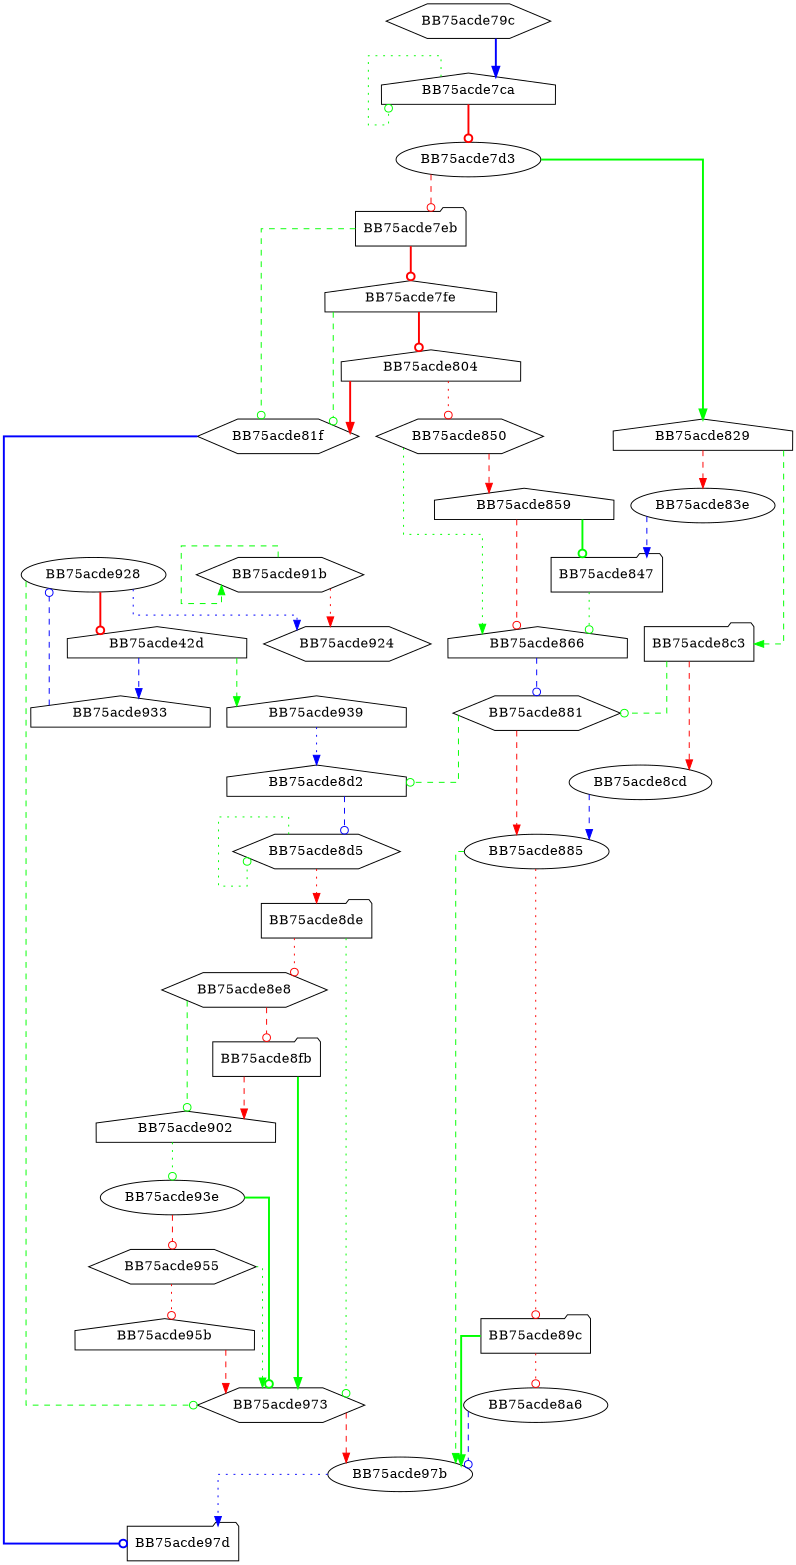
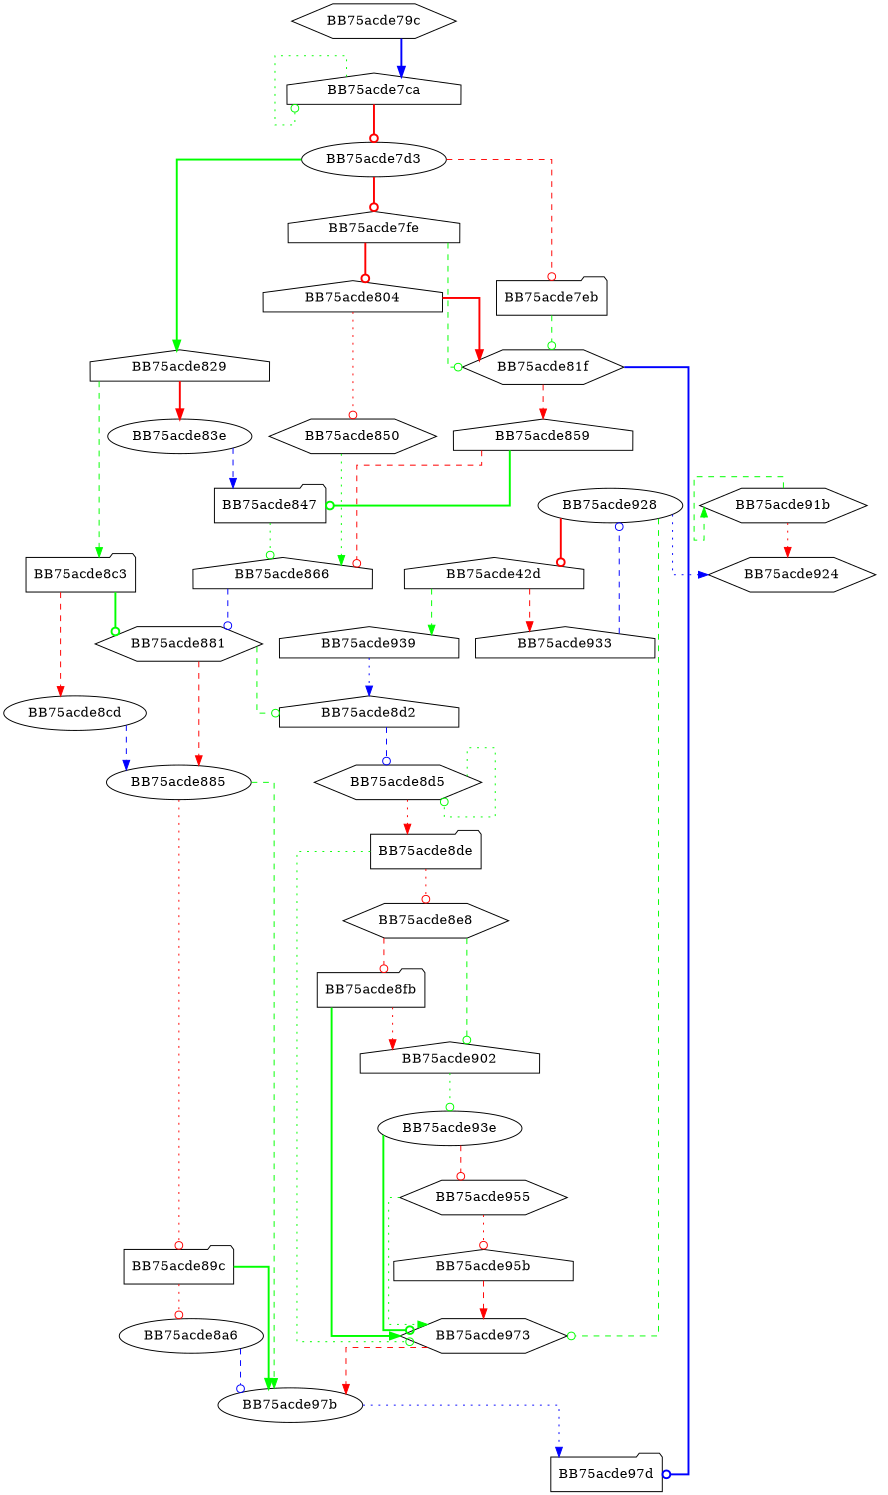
(411, 259) -> (374, 190)
(703, 464) -> (180, 395)
(489, 469) -> (543, 397)
(139, 673) -> (530, 605)
(667, 707) -> (115, 610)
(244, 1093) -> (393, 1024)
